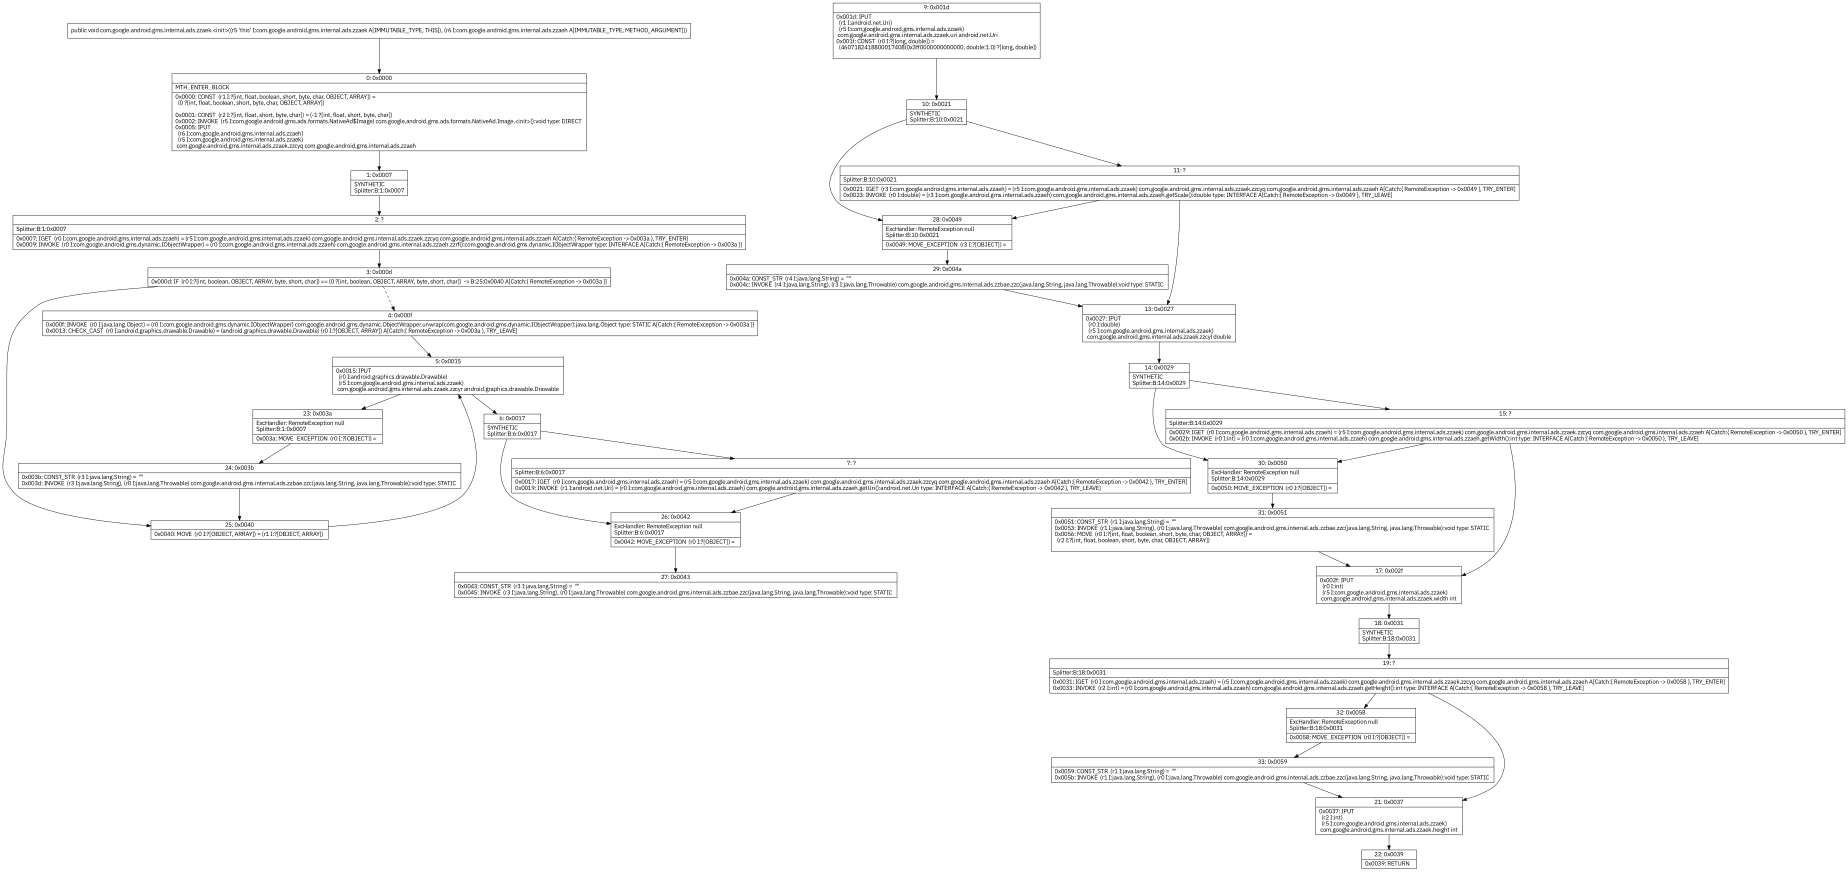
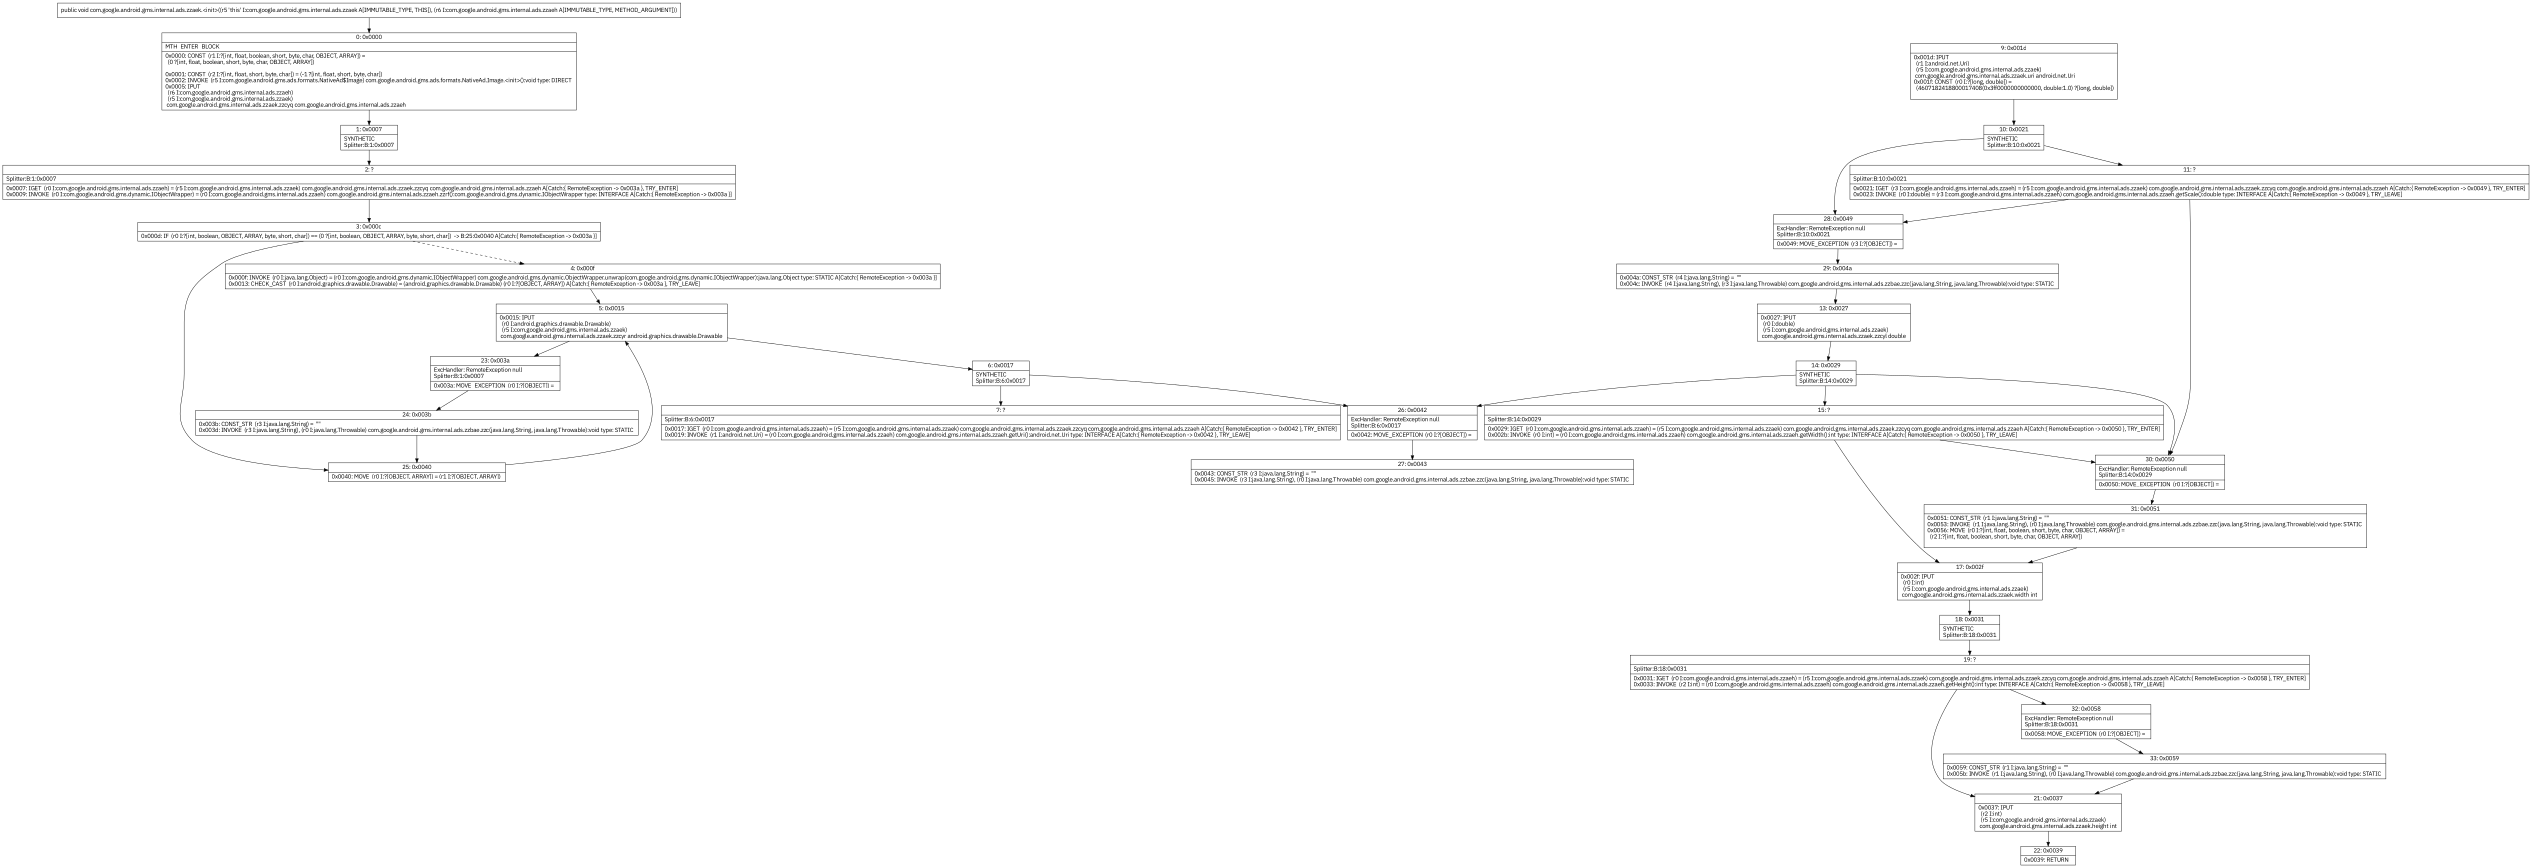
(1178, 251) -> (2191, 327)
(765, 502) -> (1638, 386)
